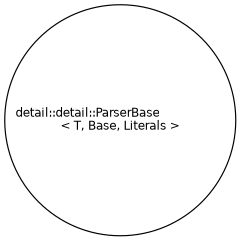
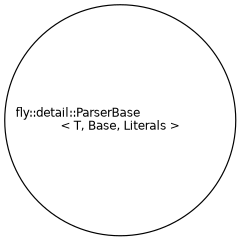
(120, 120) -> (120, 120)
